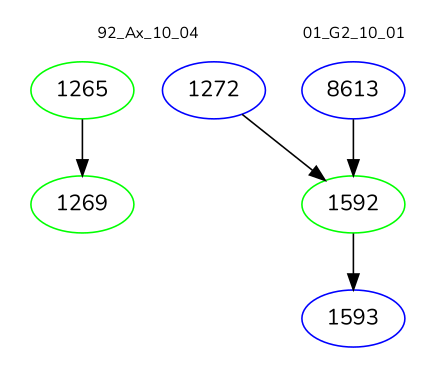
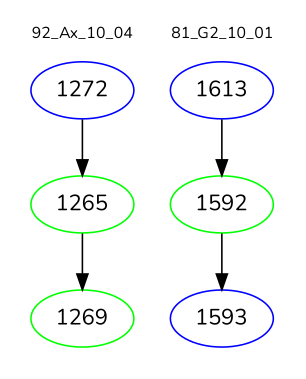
(354, 34) -> (223, 34)
(353, 90) -> (222, 90)
(267, 134) -> (82, 140)
